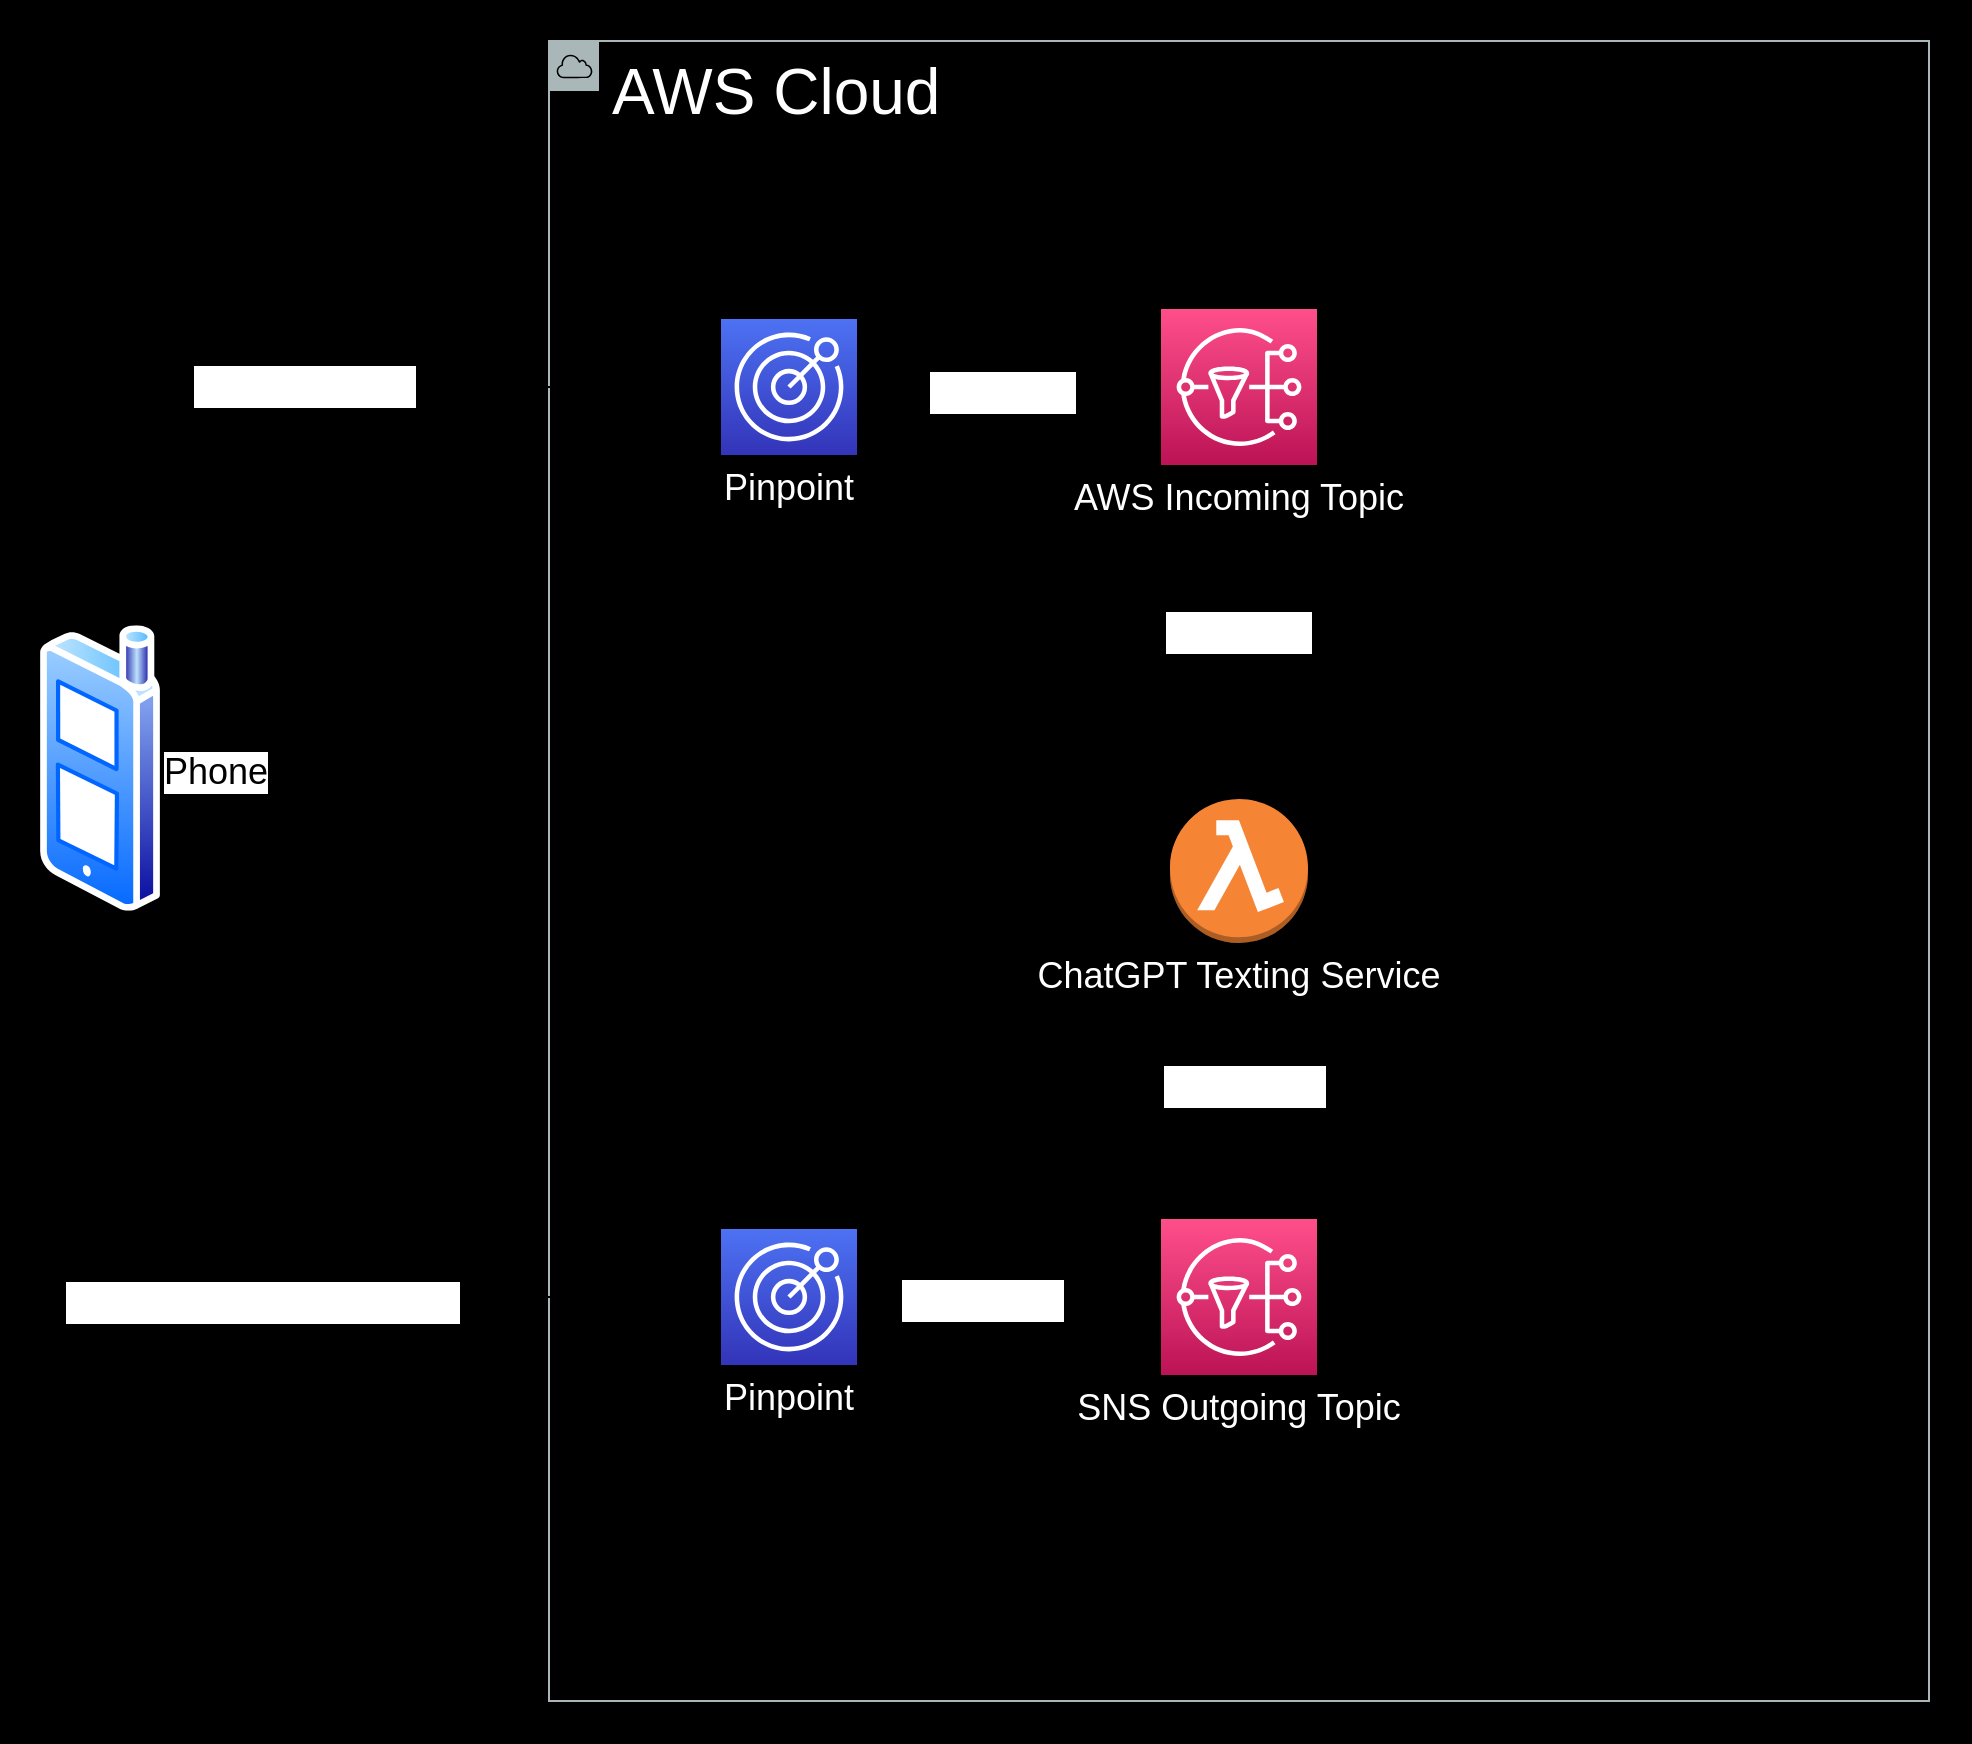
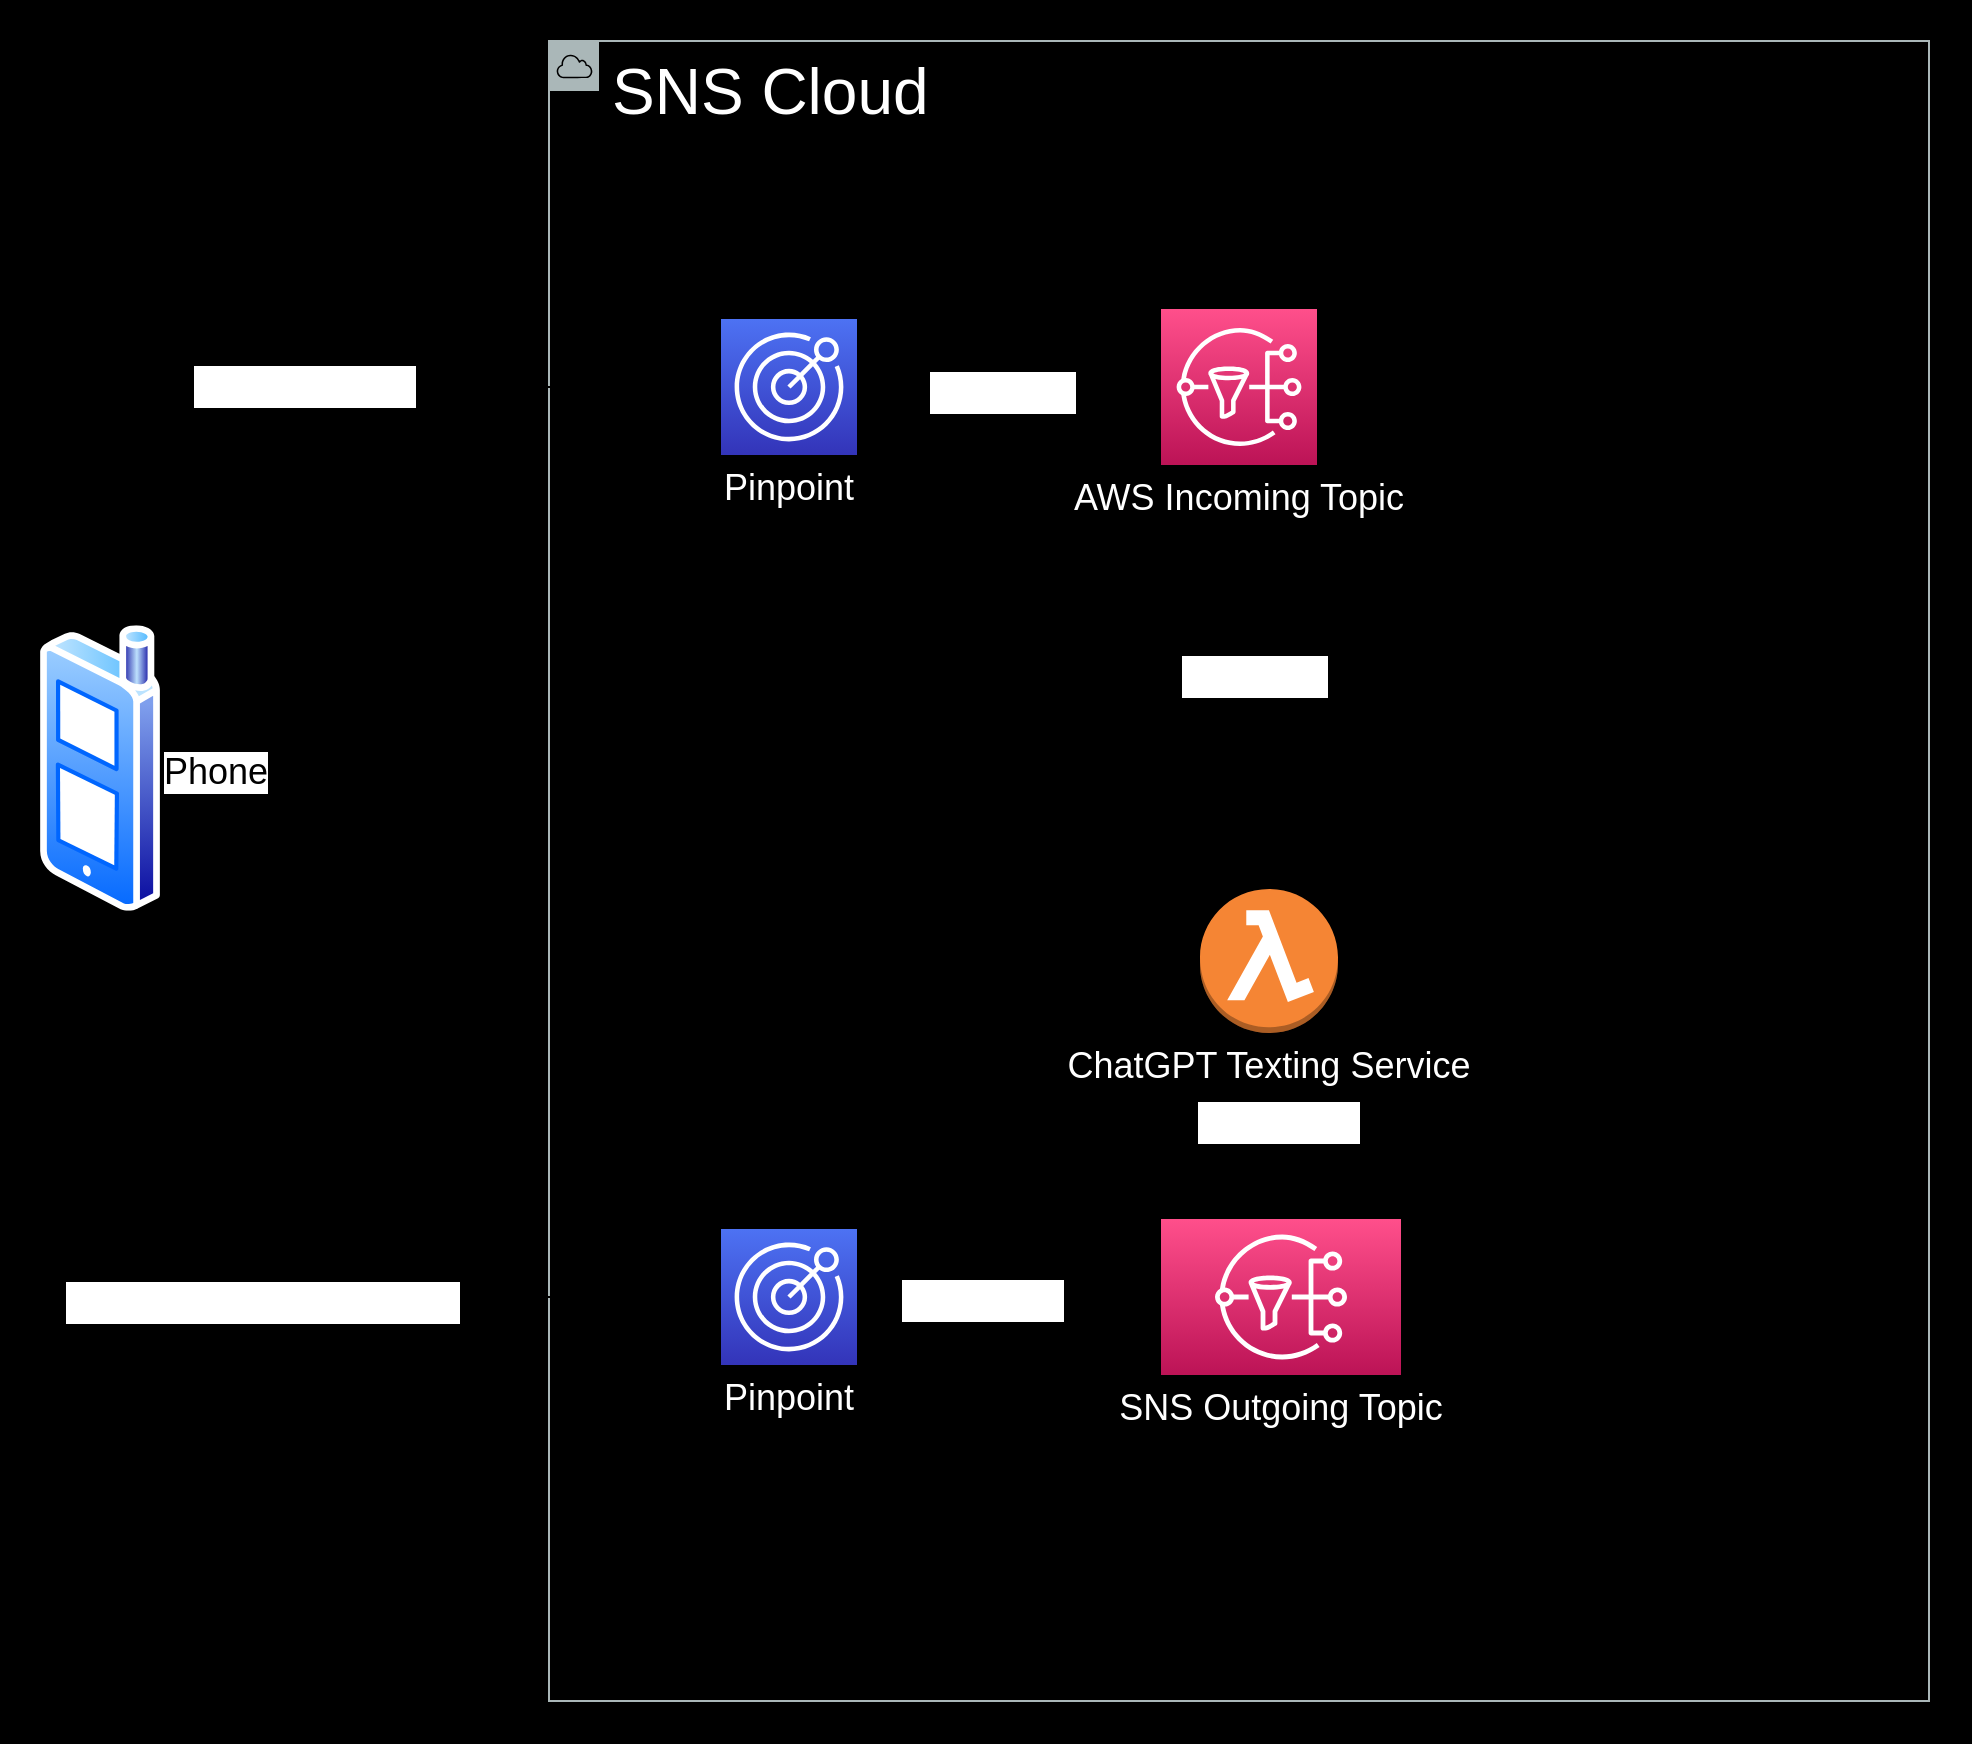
(667, 69) -> (667, 69)
(1239, 871) -> (1269, 961)
(1239, 1297) -> (1281, 1297)
